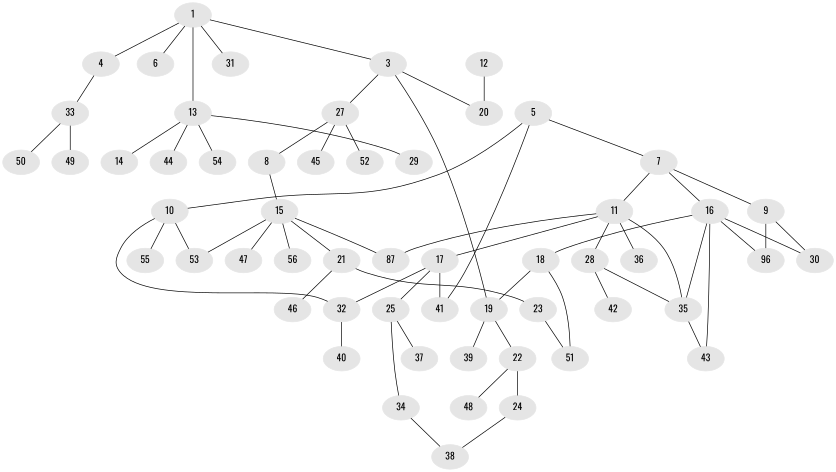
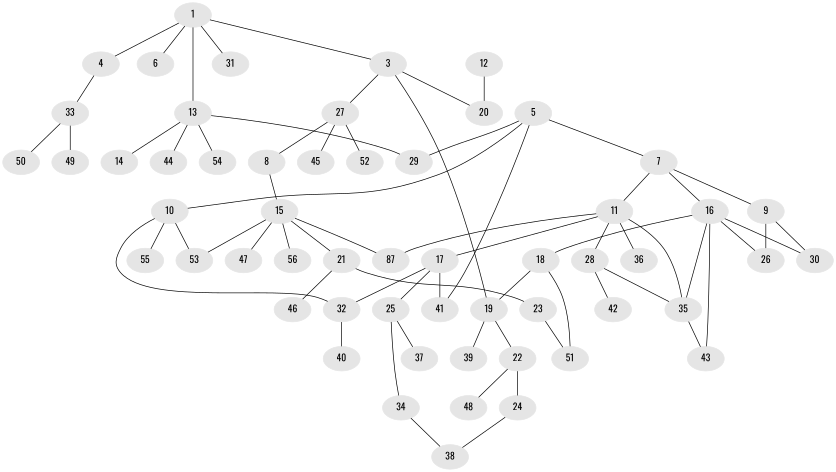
none -> (474, 138)
(766, 261) -> (766, 261)
